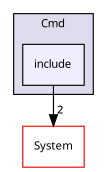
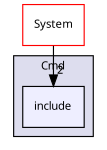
(53, 102) -> (53, 63)
